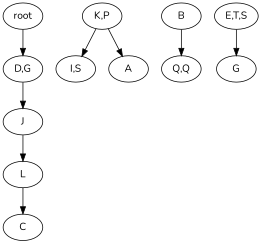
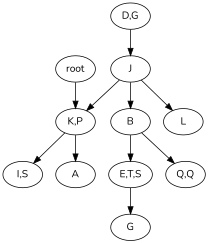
(23, 39) -> (76, 92)
none -> (131, 92)
none -> (106, 93)
none -> (131, 145)
(23, 227) -> none
